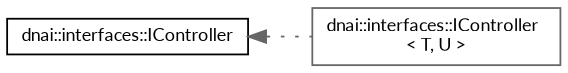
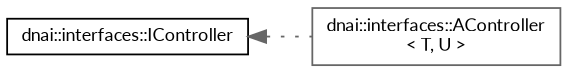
(436, 37) -> (436, 37)
